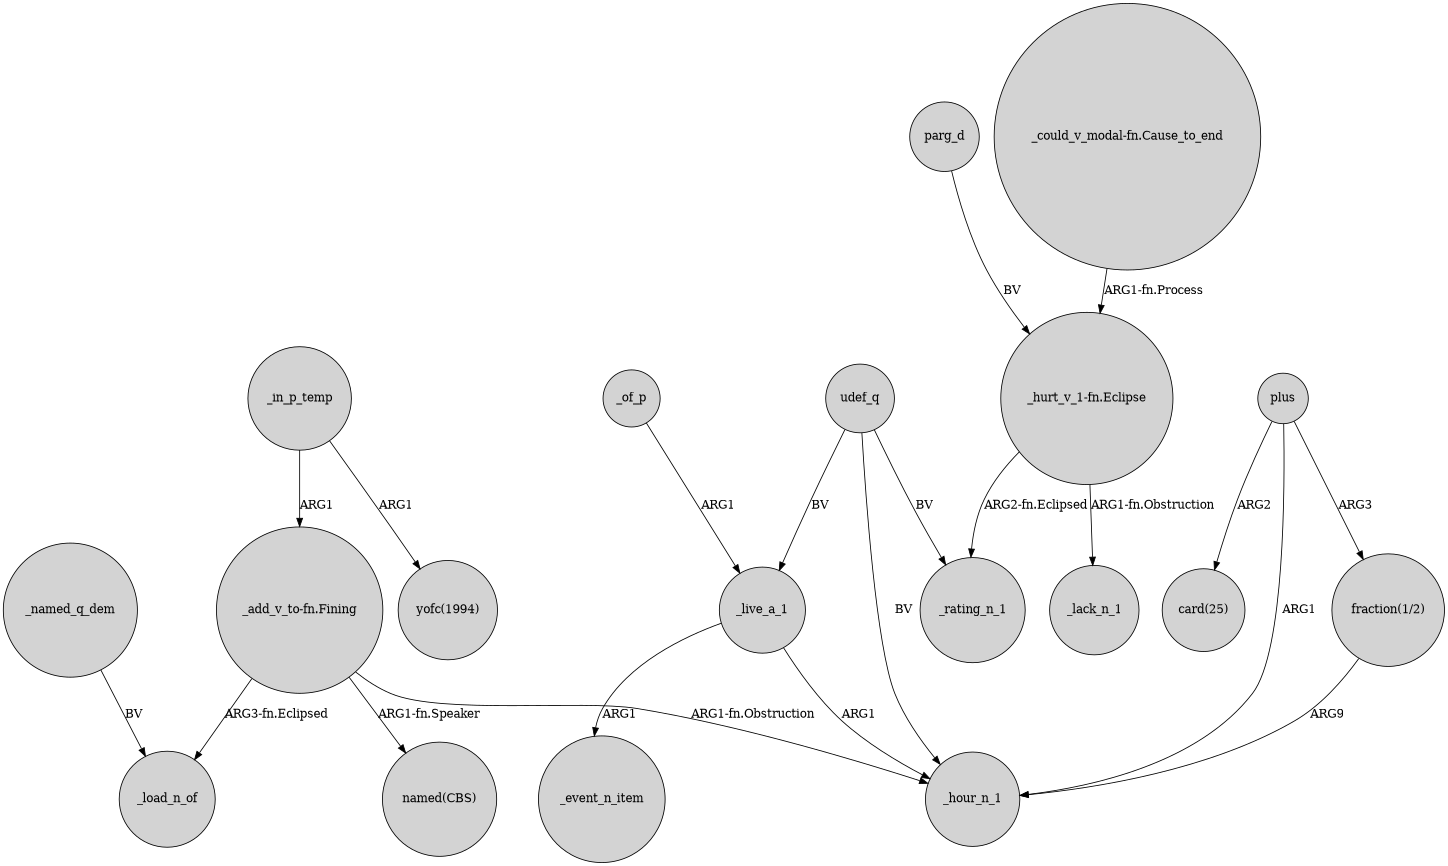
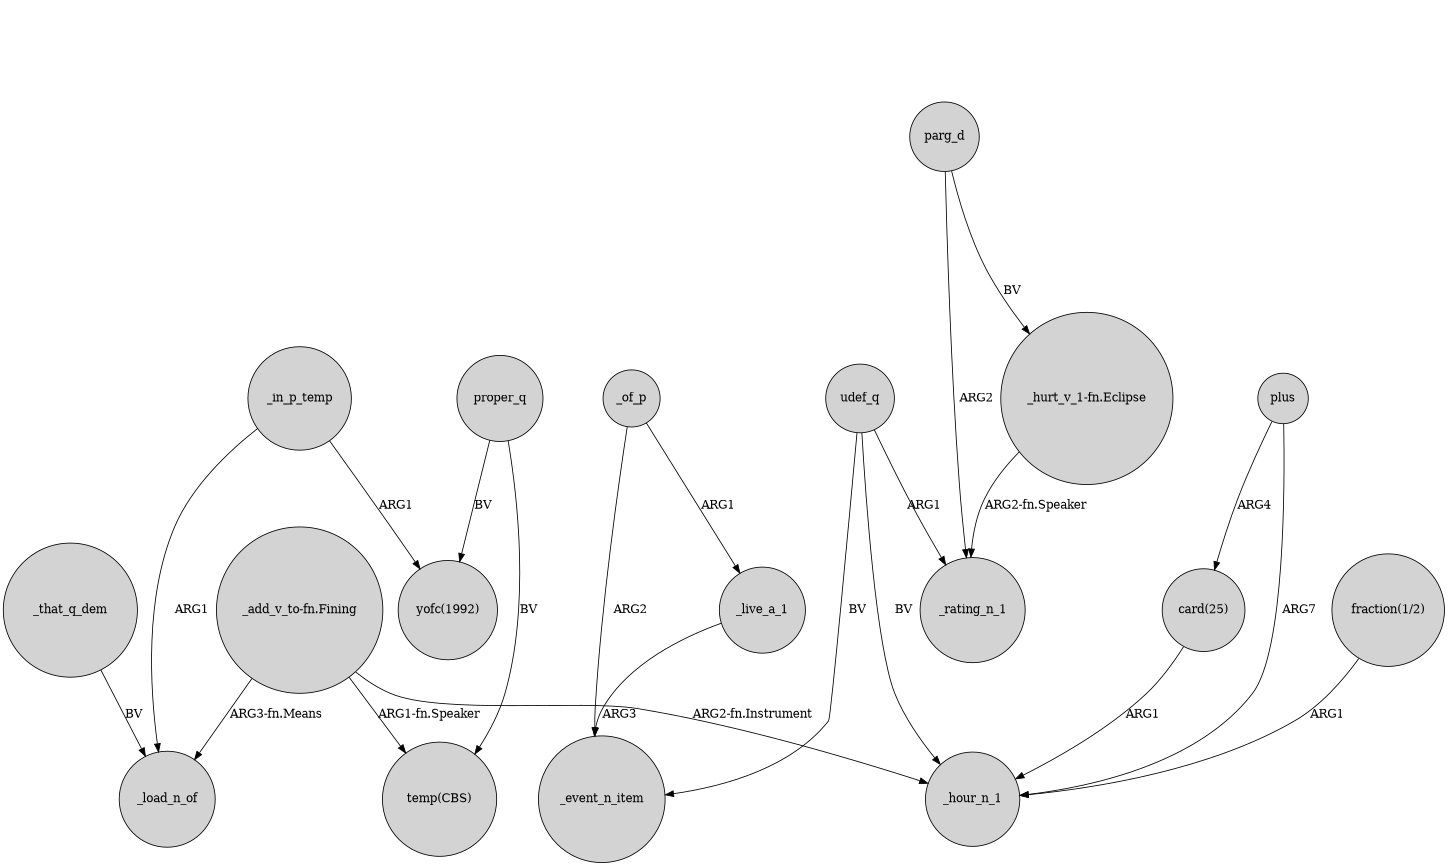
(1127, 137) -> none
none -> (952, 361)
none -> (500, 398)
(300, 484) -> (161, 570)
(1327, 487) -> none
(813, 496) -> (835, 664)
(924, 506) -> (924, 506)
(1036, 506) -> (1036, 506)
(1254, 506) -> (1254, 506)
none -> (607, 577)
(70, 610) -> (70, 610)
(448, 610) -> (448, 610)
(1094, 610) -> none
(1299, 610) -> (1299, 610)
(276, 715) -> (276, 715)
(620, 715) -> (620, 715)
(753, 715) -> (753, 715)
(1327, 715) -> (1327, 715)
(843, 722) -> (1112, 722)
(440, 799) -> (440, 799)
